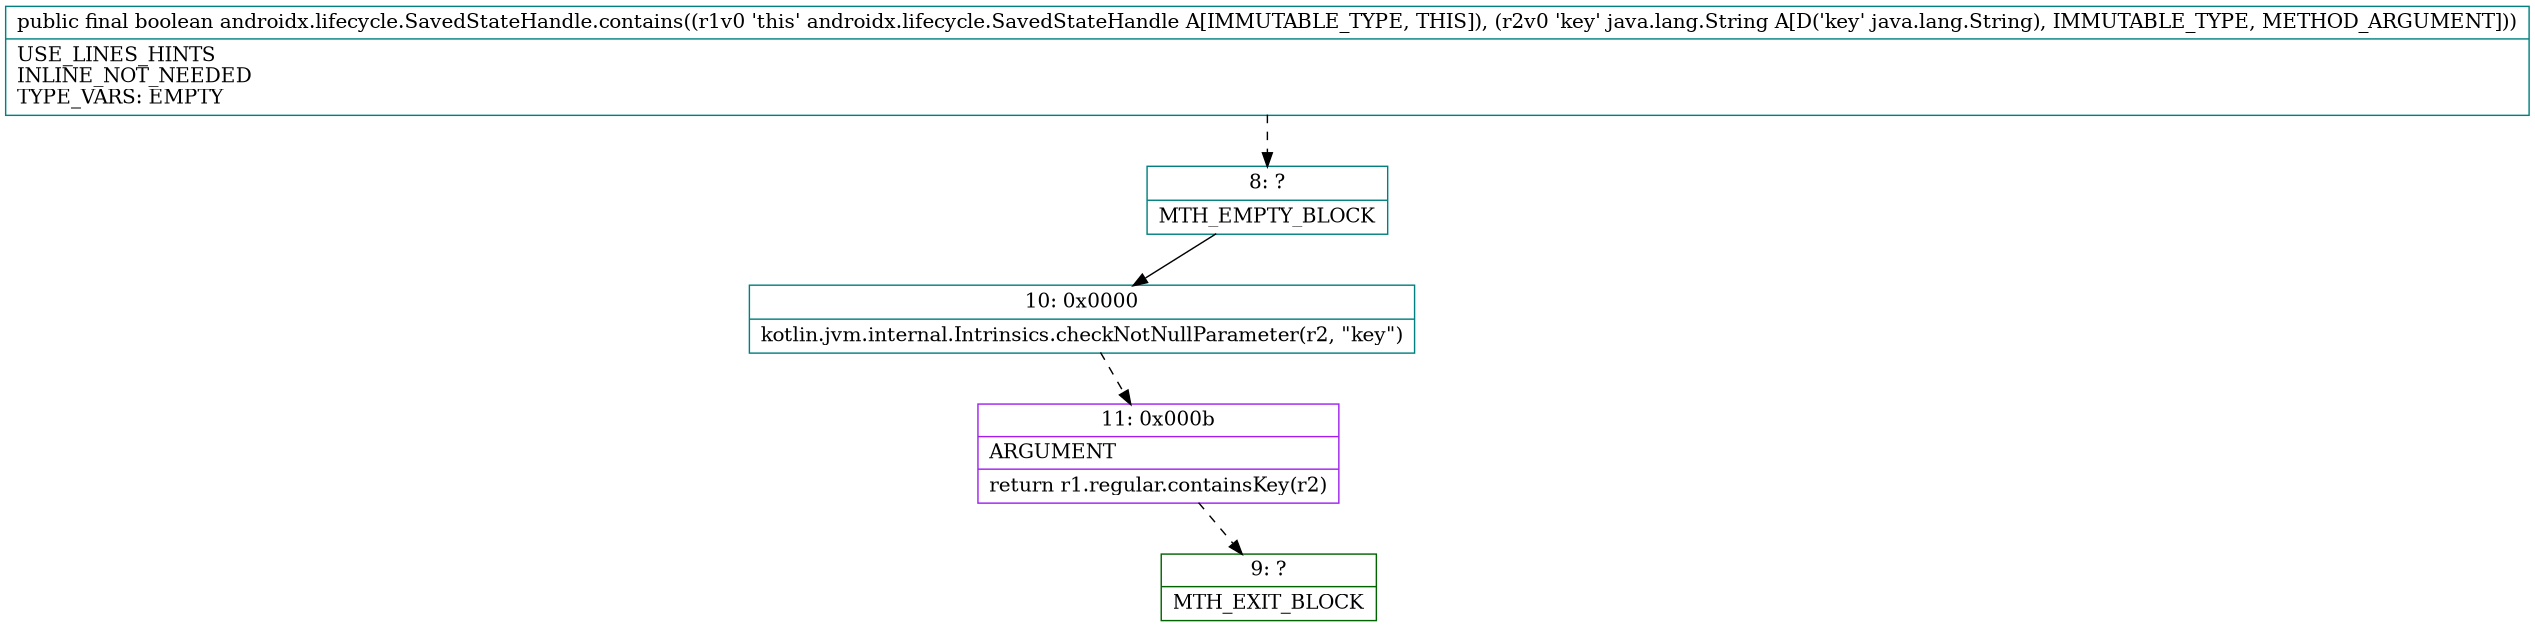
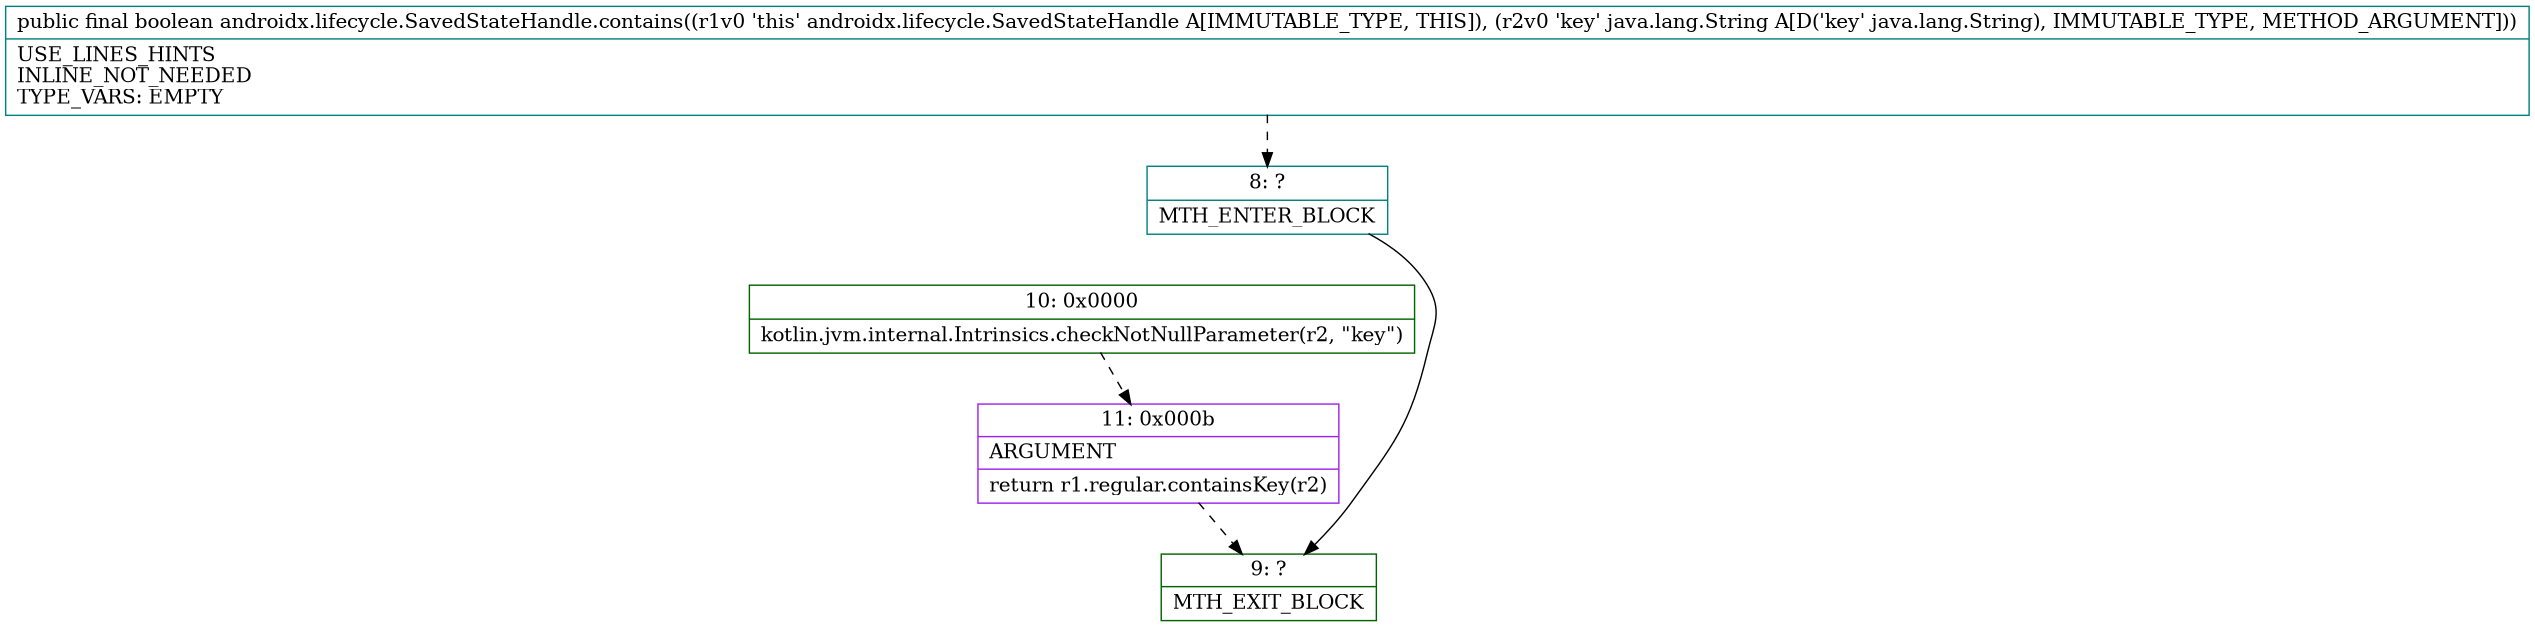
(1267, 217) -> (1267, 217)
(1181, 256) -> (1417, 389)
(1082, 319) -> (1082, 319)
